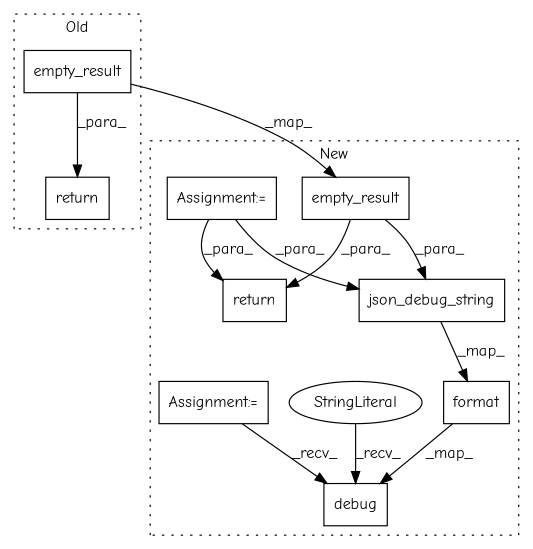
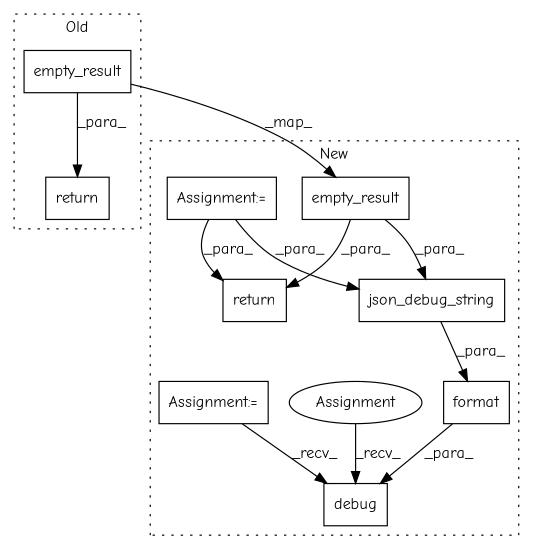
(481, 351) -> (481, 351)
(356, 403) -> (356, 403)
(449, 454) -> (449, 454)
